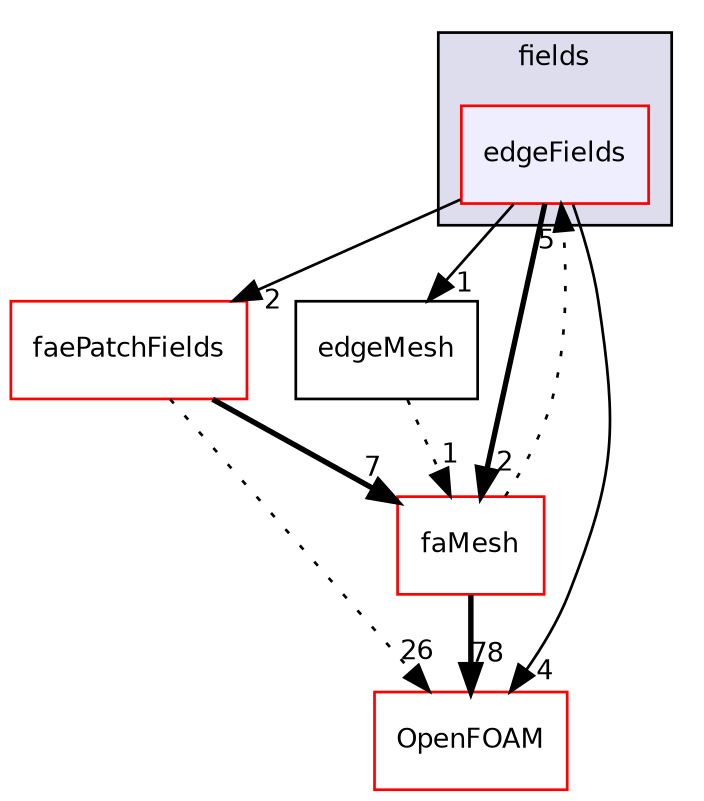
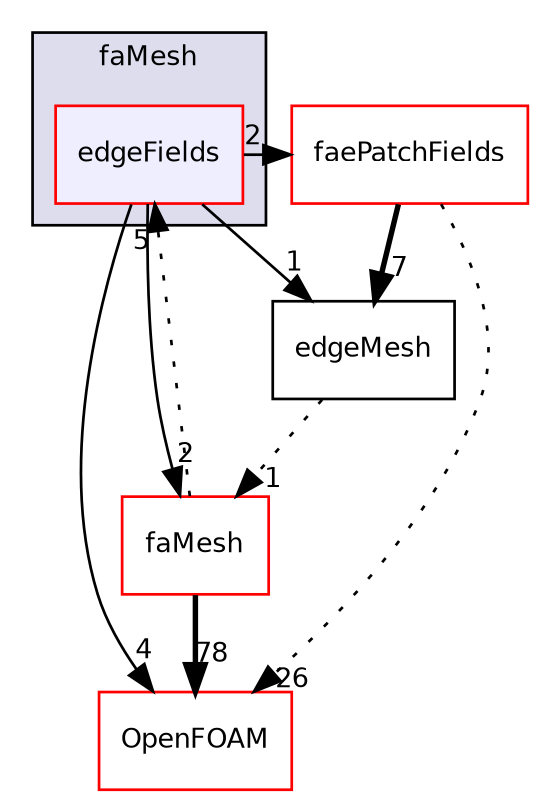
(555, 58) -> (149, 58)
(516, 337) -> (151, 337)
(293, 444) -> (390, 239)
